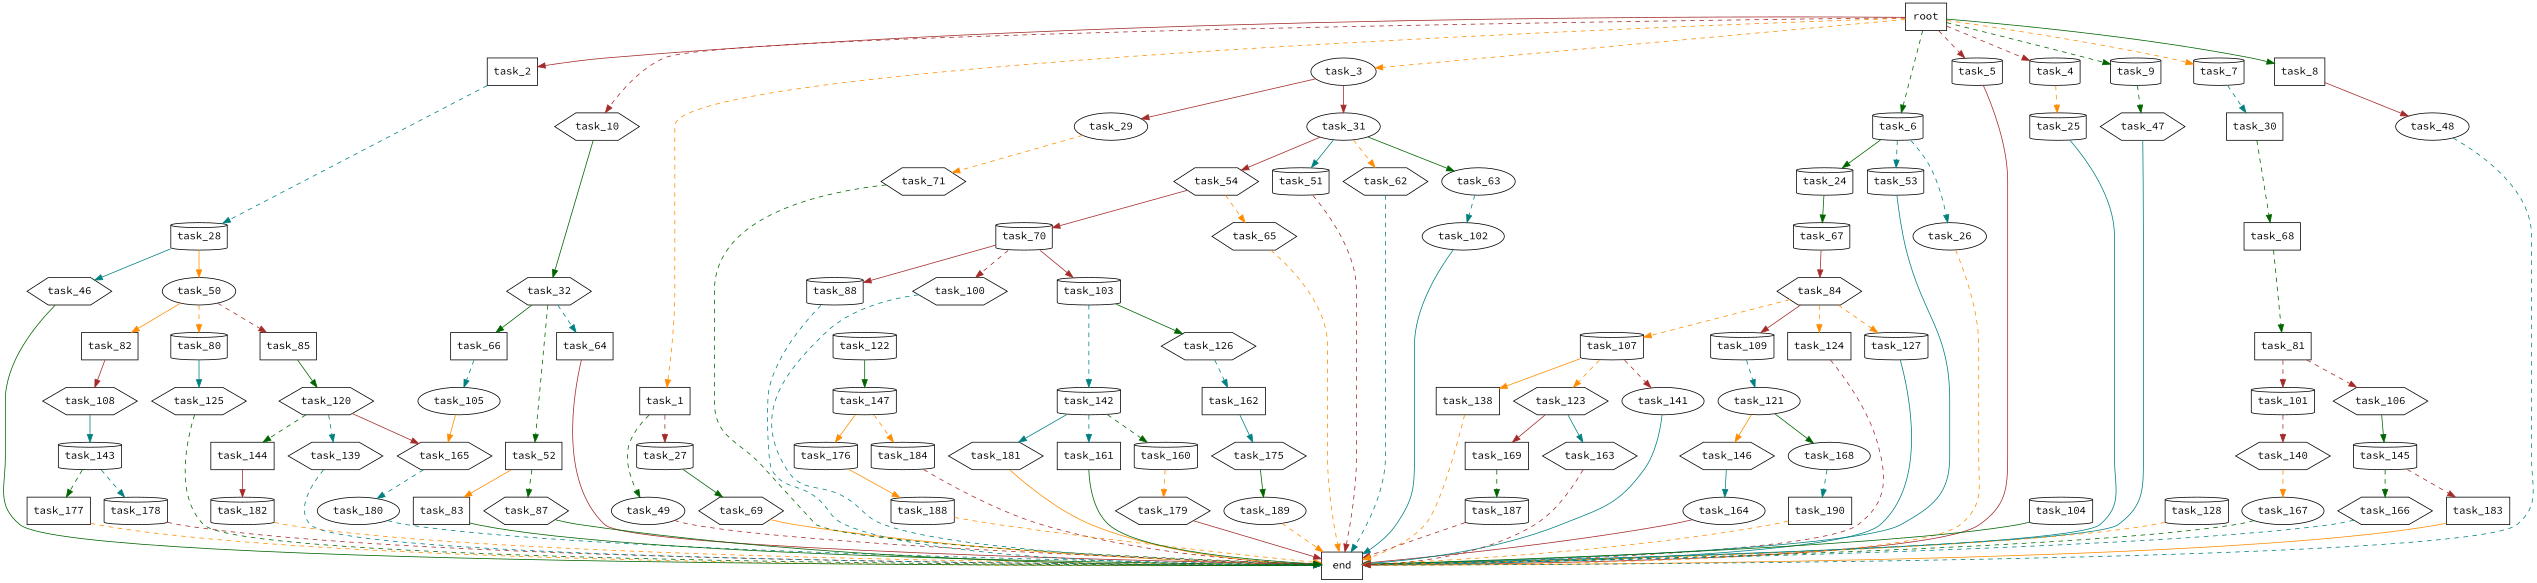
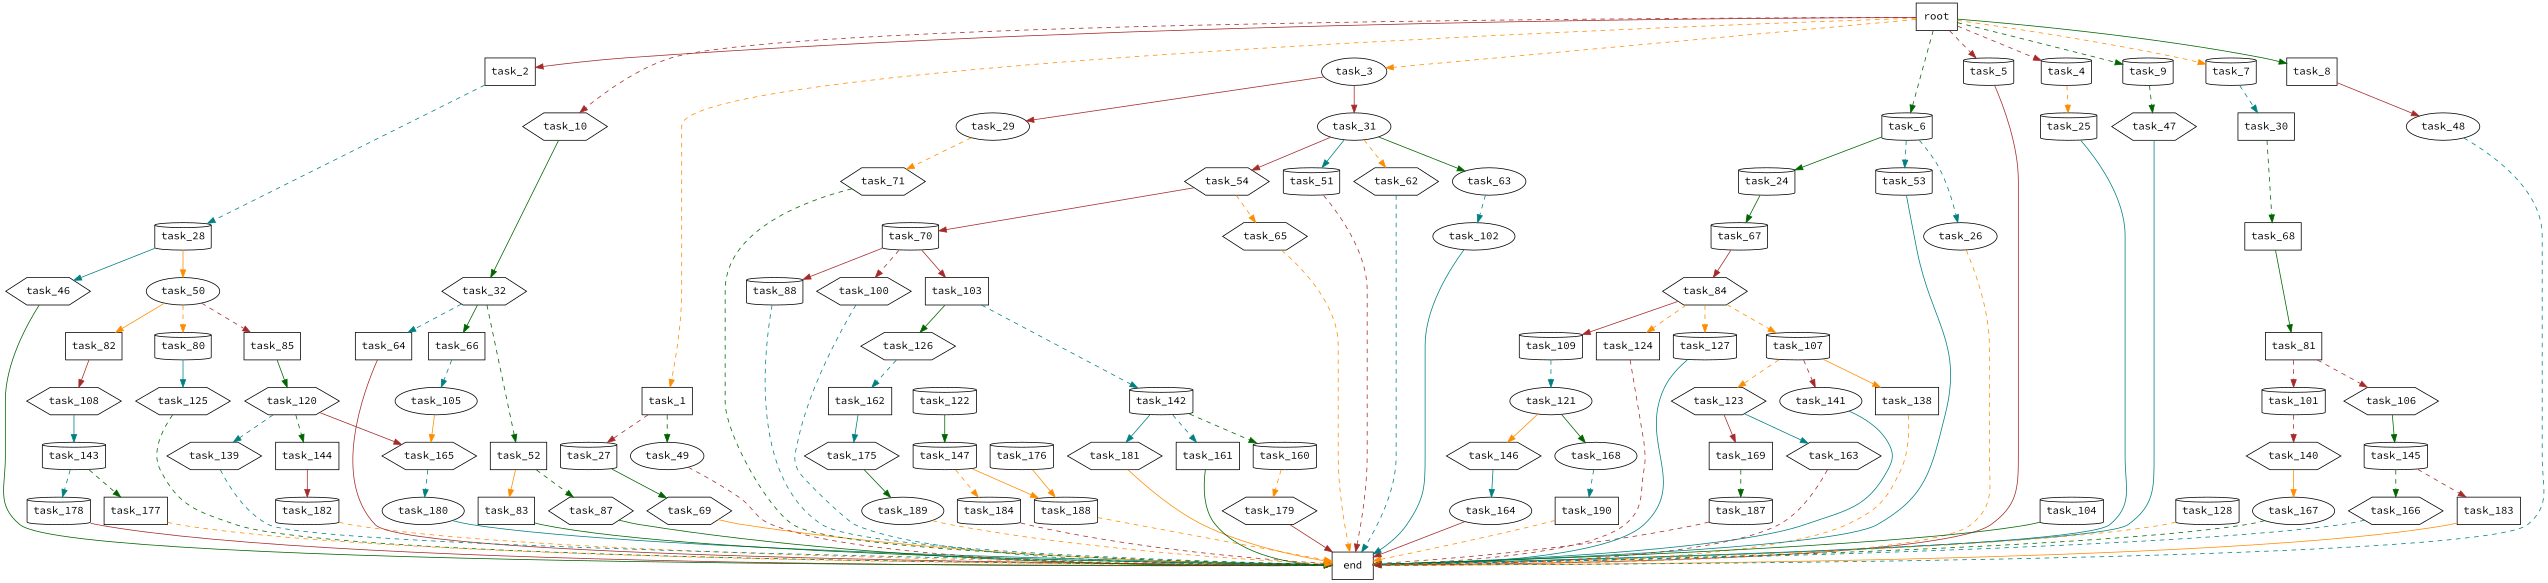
(2277, 287) -> (2283, 287)
(1089, 291) -> (957, 291)
(847, 425) -> (1002, 482)
(2283, 480) -> (2294, 480)
(850, 553) -> (888, 553)
(740, 558) -> (429, 552)
